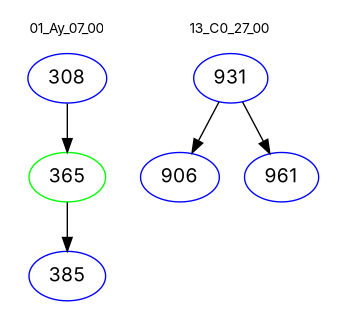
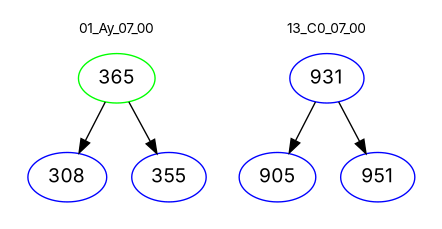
(229, 30) -> (327, 30)
(67, 121) -> (95, 121)
(180, 177) -> (277, 177)
(282, 177) -> (378, 177)
(67, 276) -> (169, 177)
